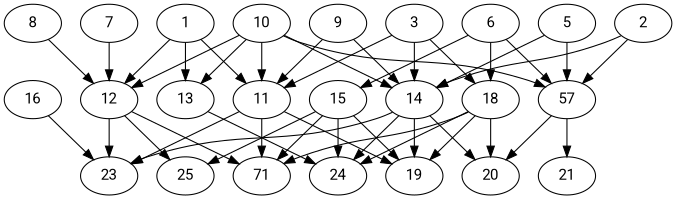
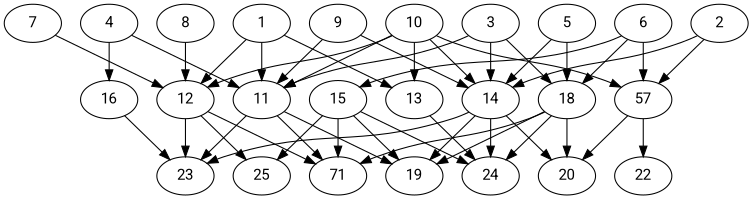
none -> (109, 23)
(567, 61) -> (567, 59)
(567, 176) -> (643, 176)
